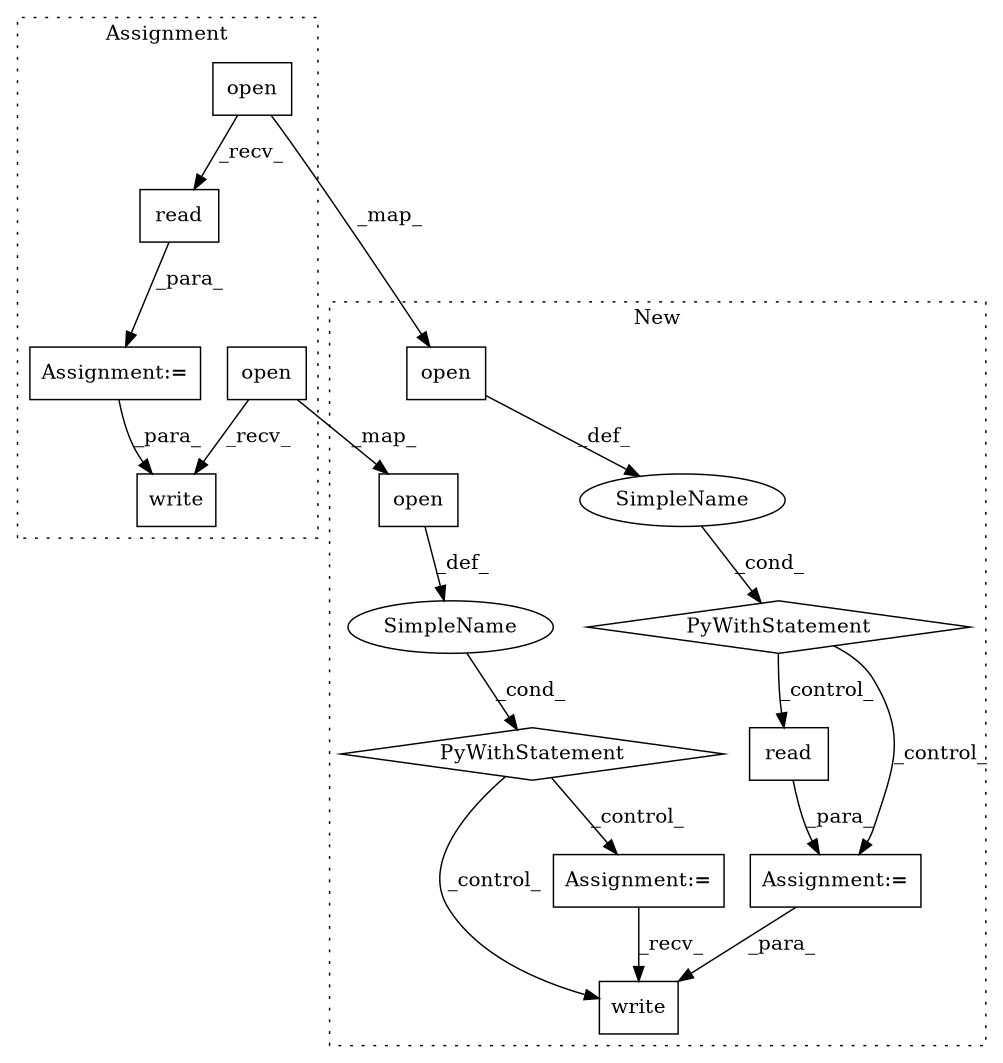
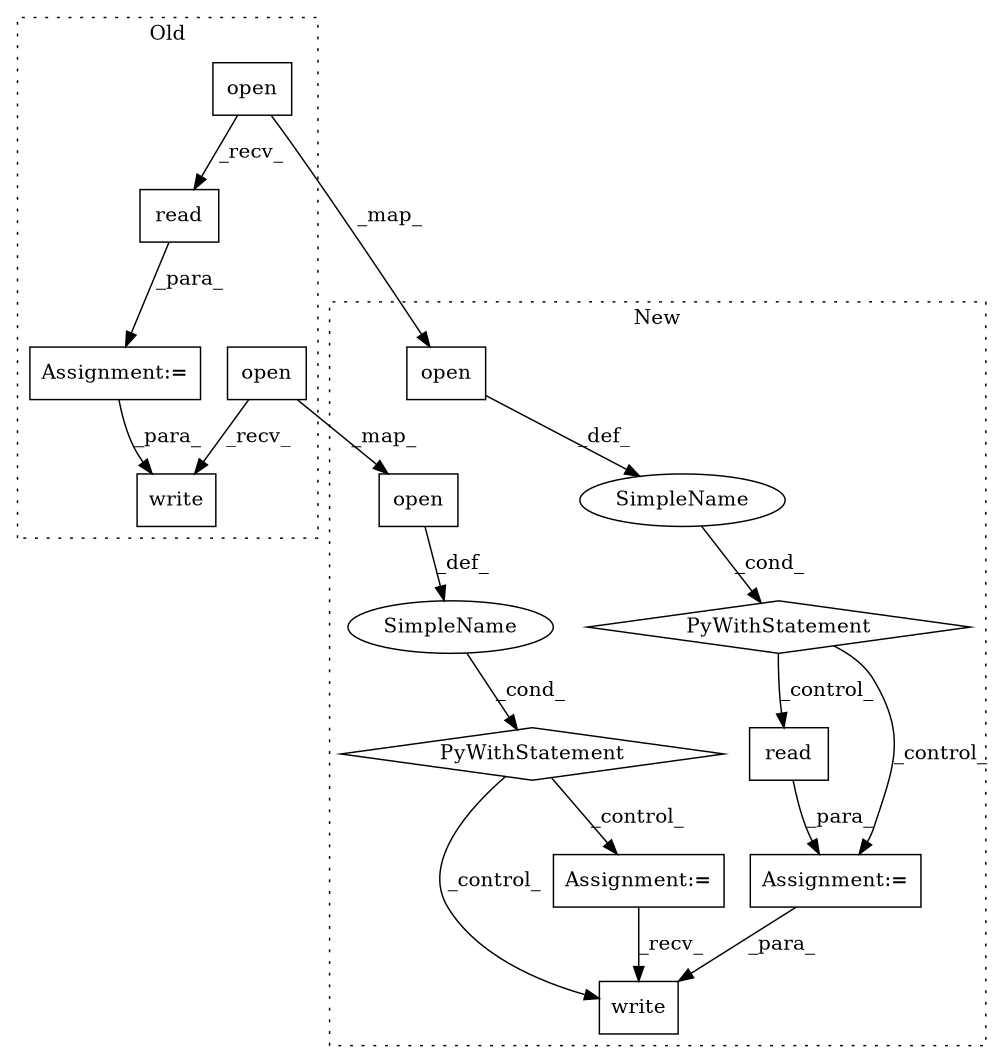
(168, 34) -> (168, 34)
